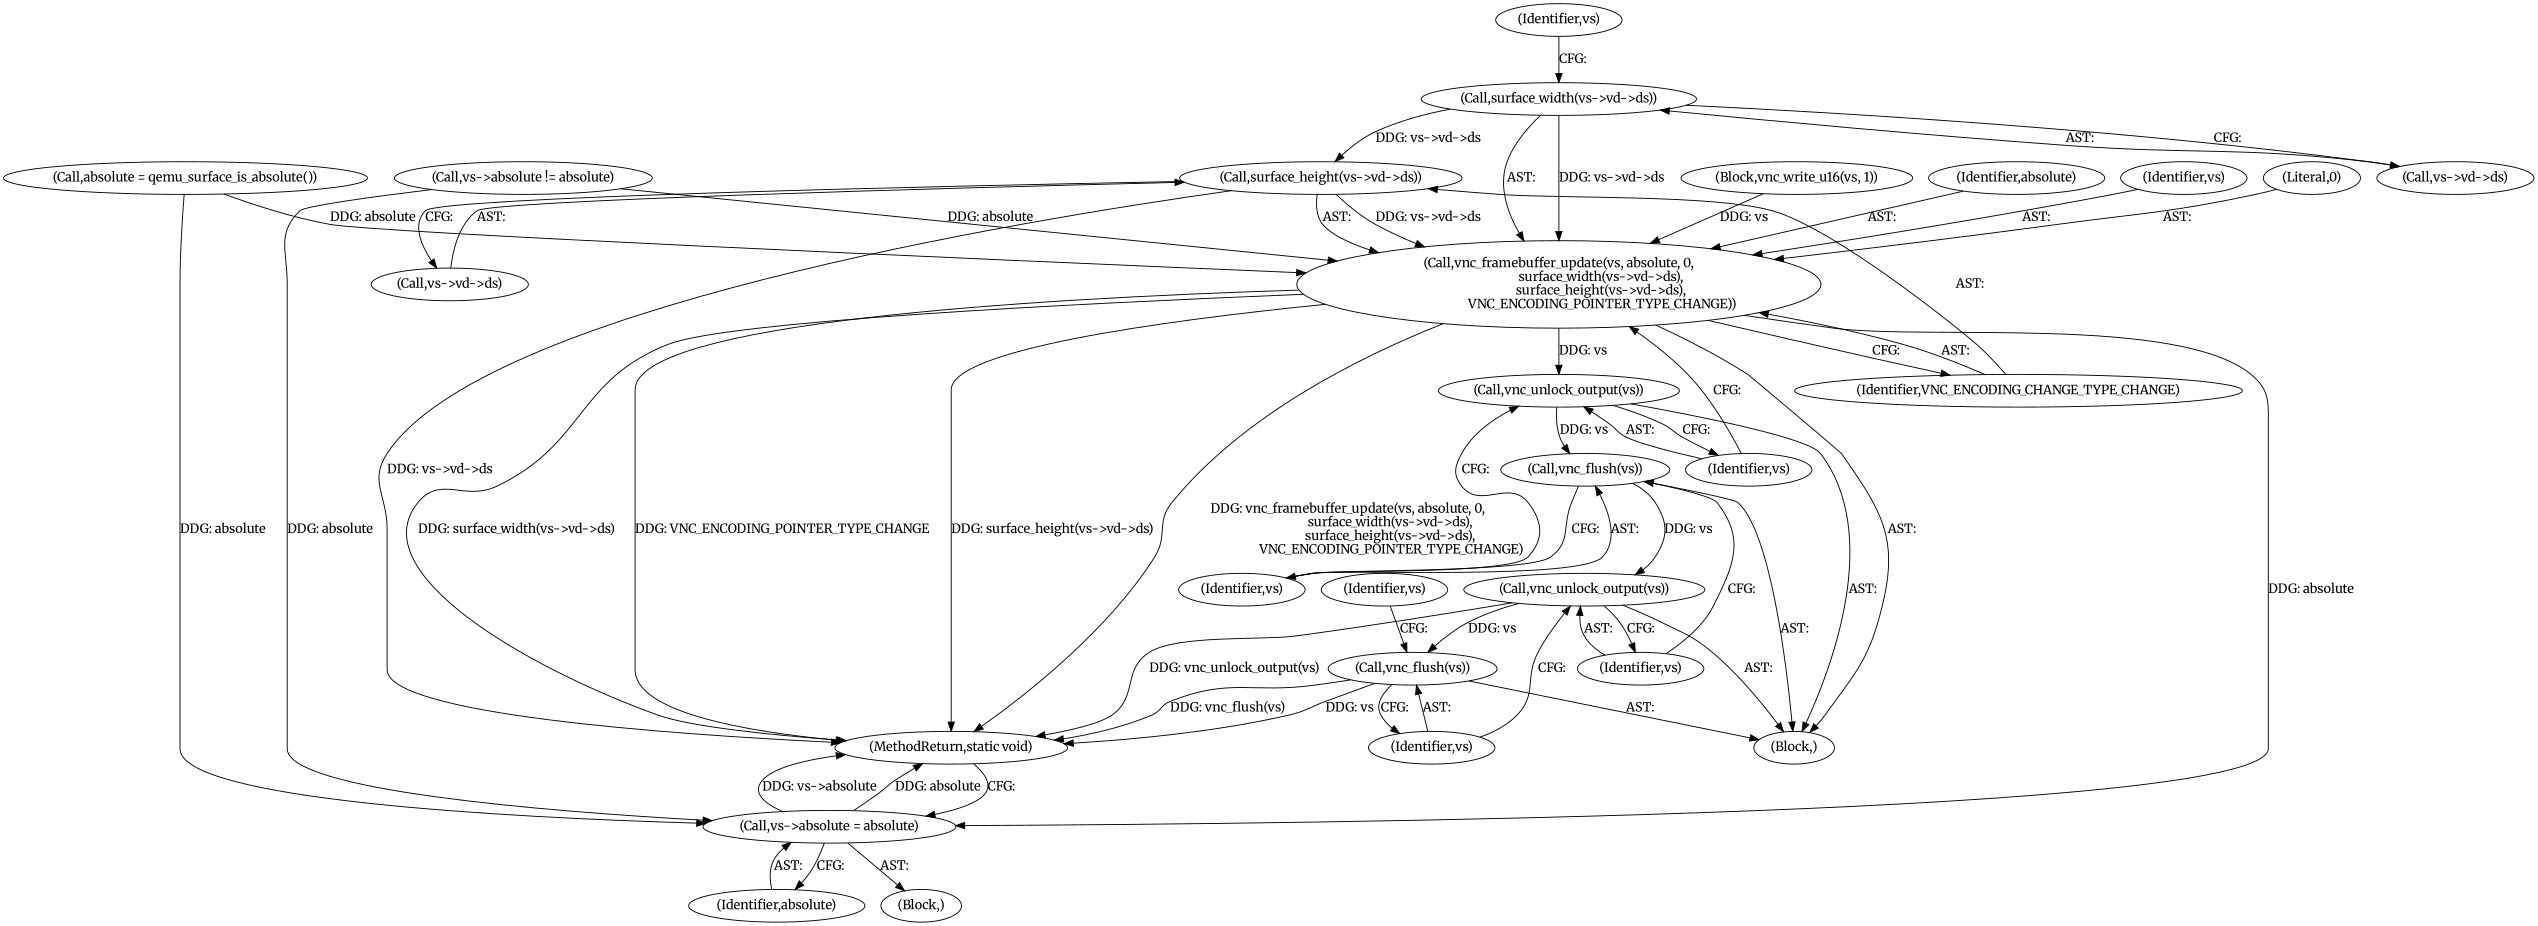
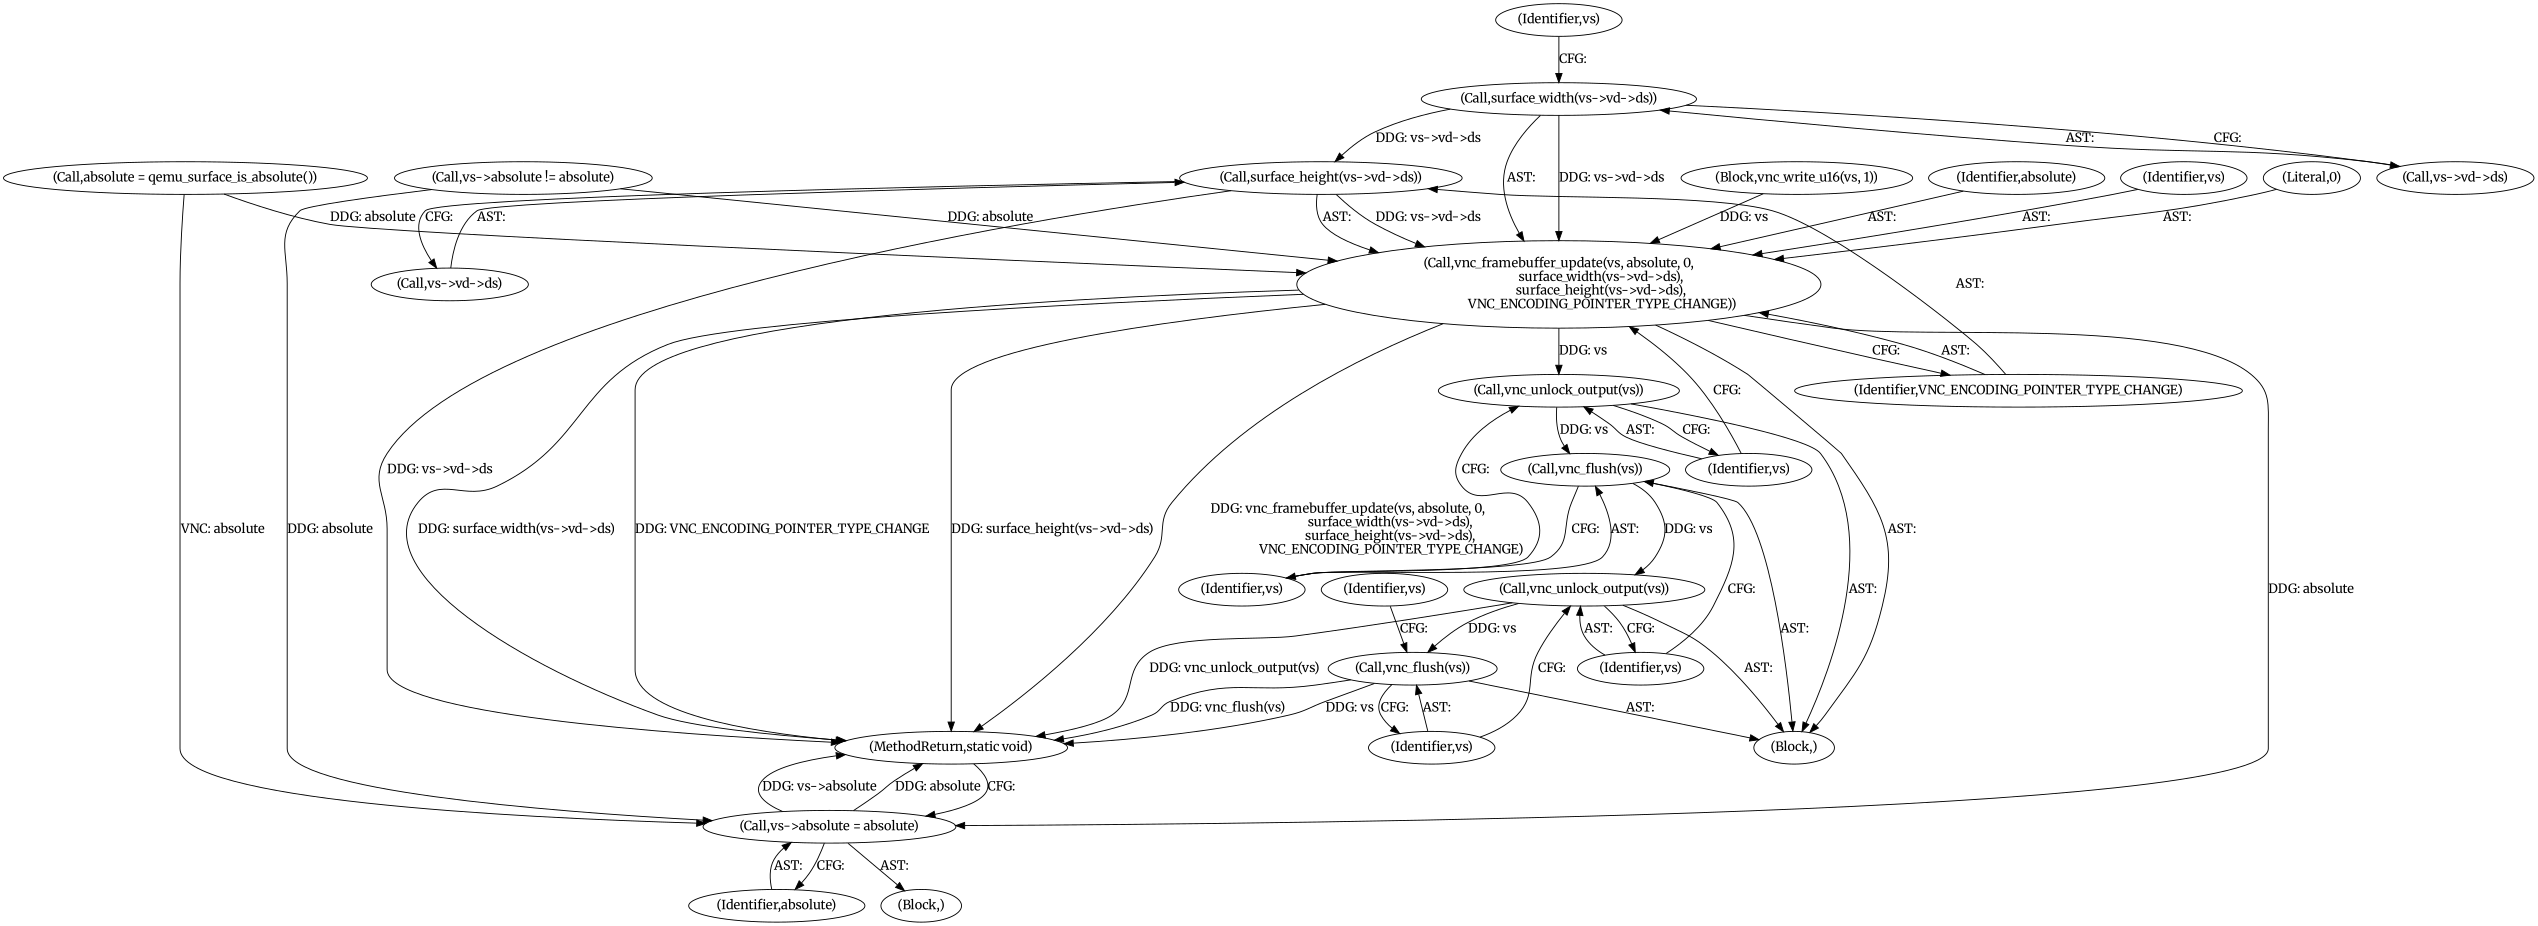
(2018, 391) -> (2018, 391)
(223, 530) -> (223, 530)
